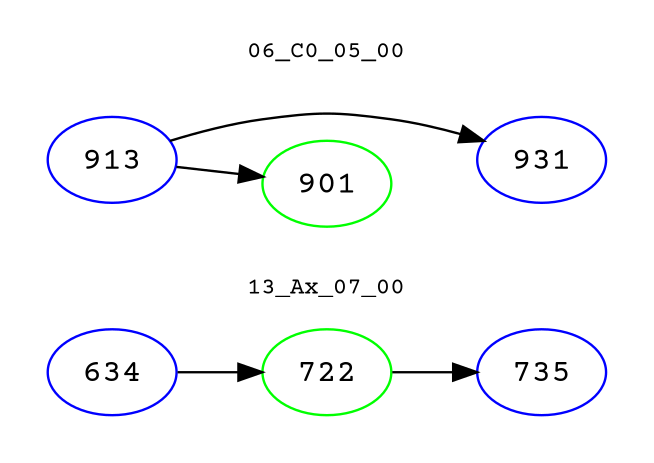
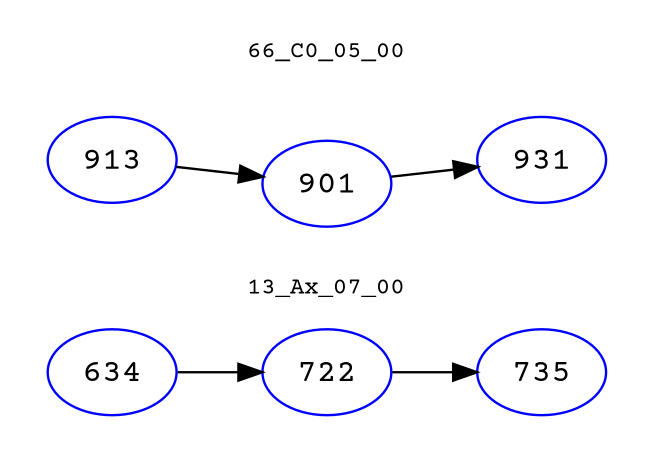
(327, 51) -> (327, 51)
(315, 114) -> (423, 173)
(327, 184) -> (327, 184)
(327, 372) -> (327, 372)
